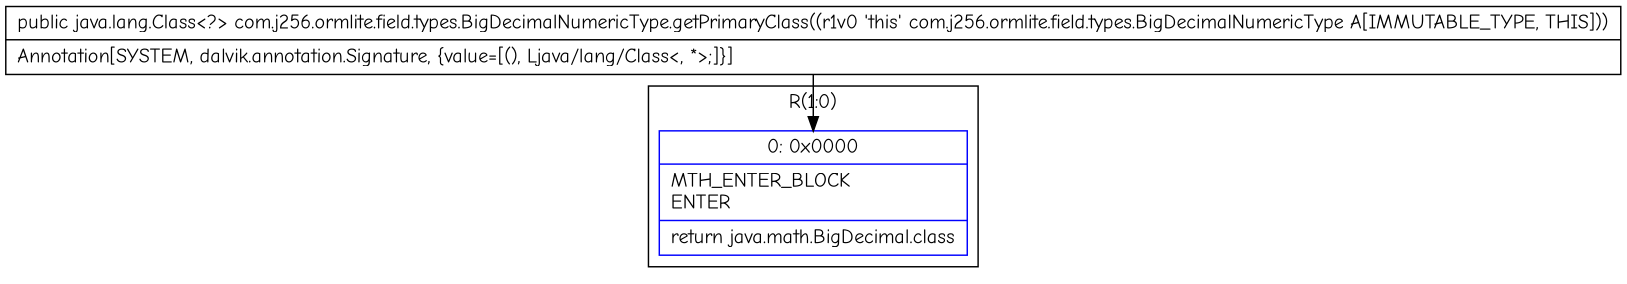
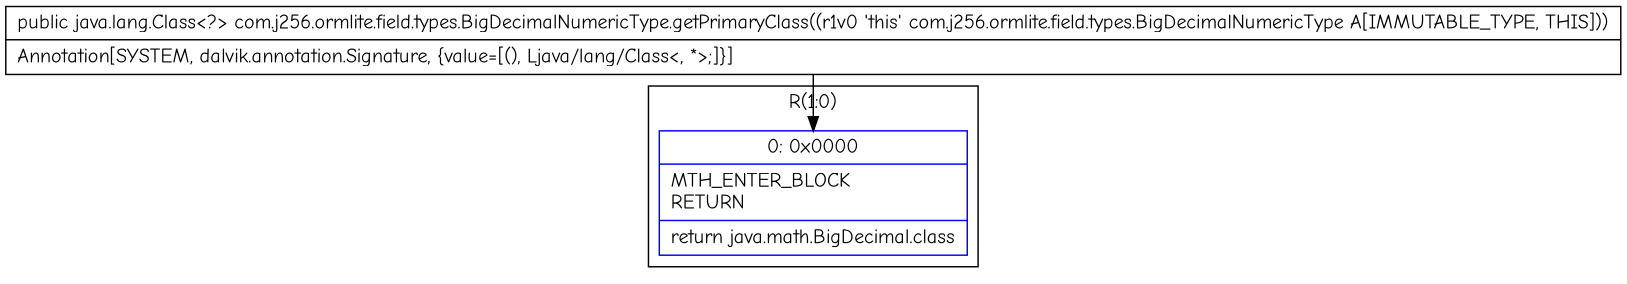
(701, 202) -> (708, 202)
